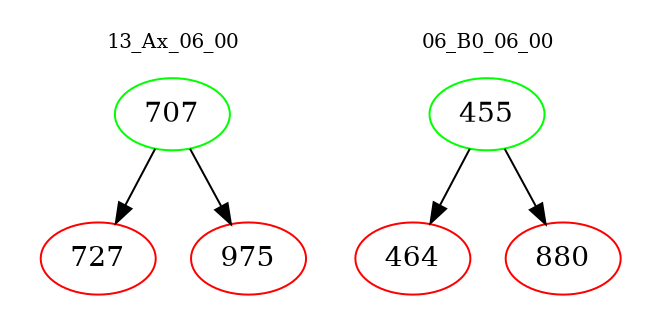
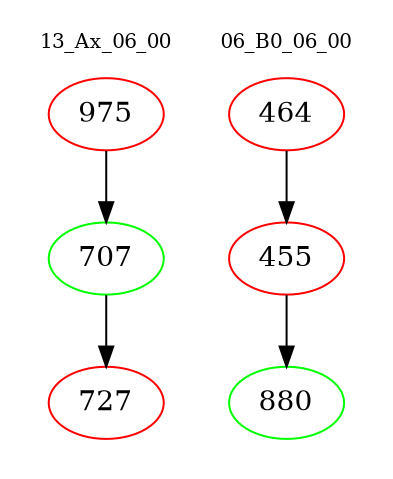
(487, 114) -> (287, 259)
(206, 177) -> (106, 177)
(455, 177) -> (287, 177)
(563, 259) -> (287, 403)
